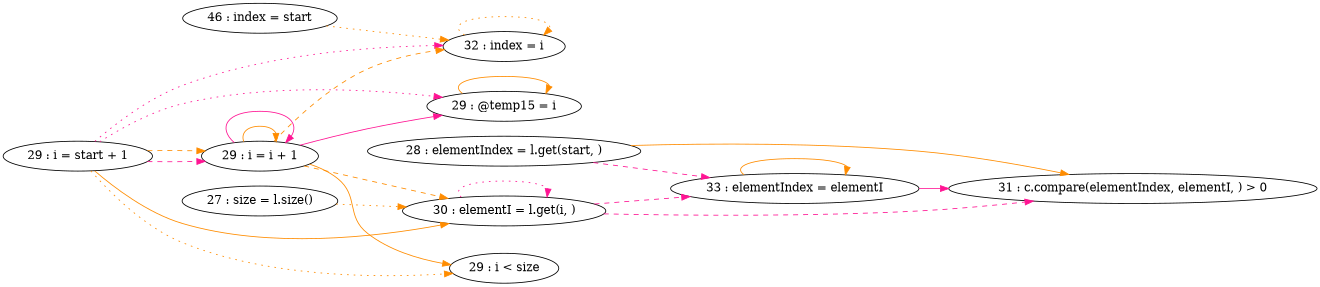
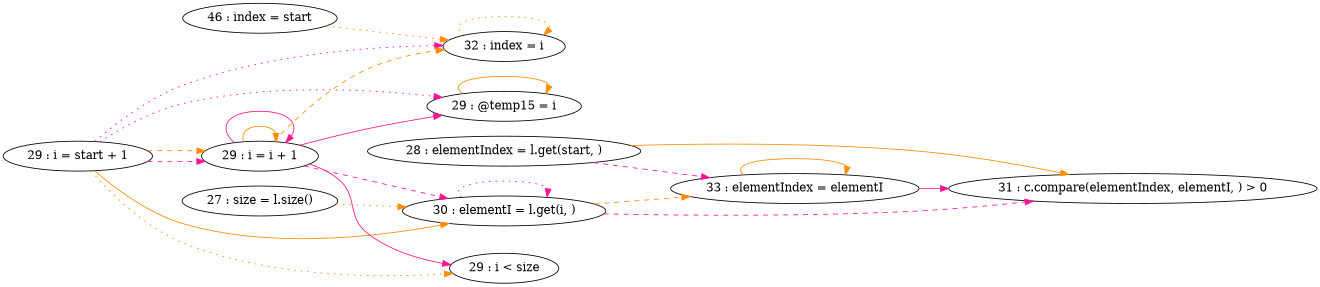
(372, 181) -> (372, 181)
(638, 201) -> (638, 201)
(362, 228) -> (362, 228)
